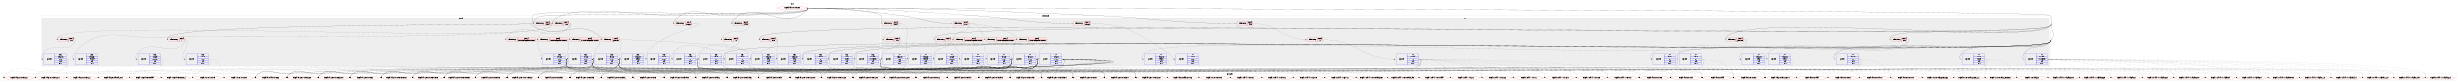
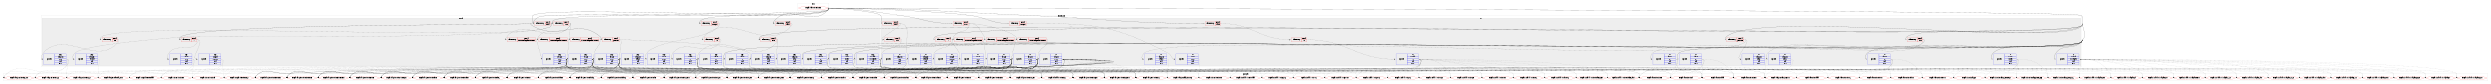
none -> (1843, 78)
